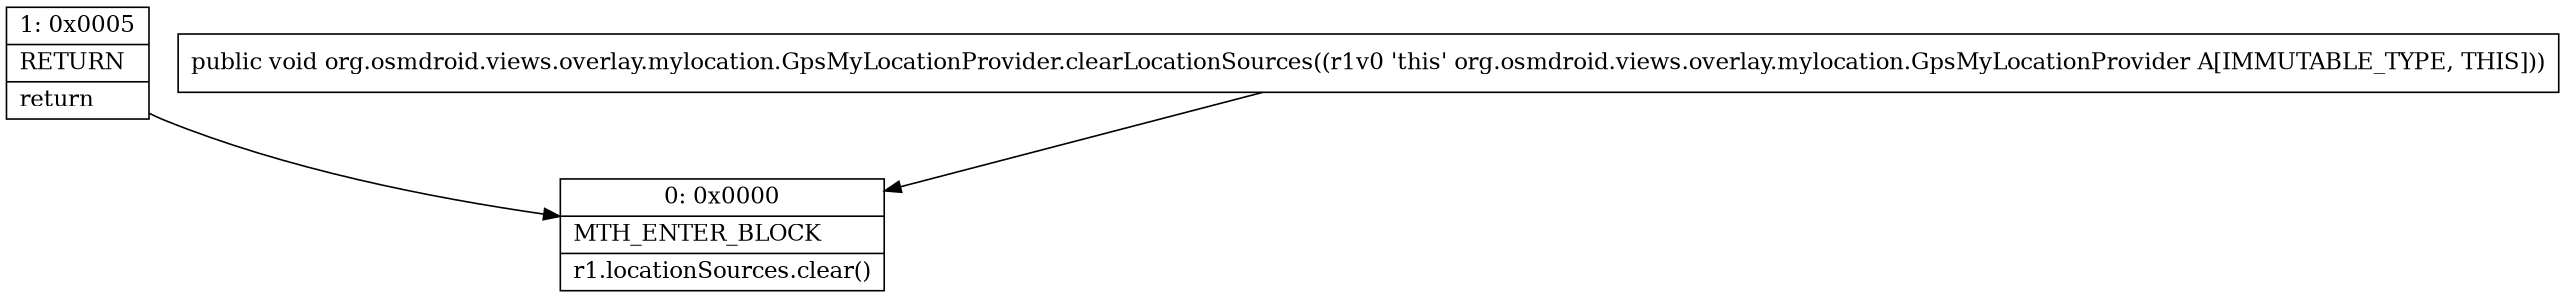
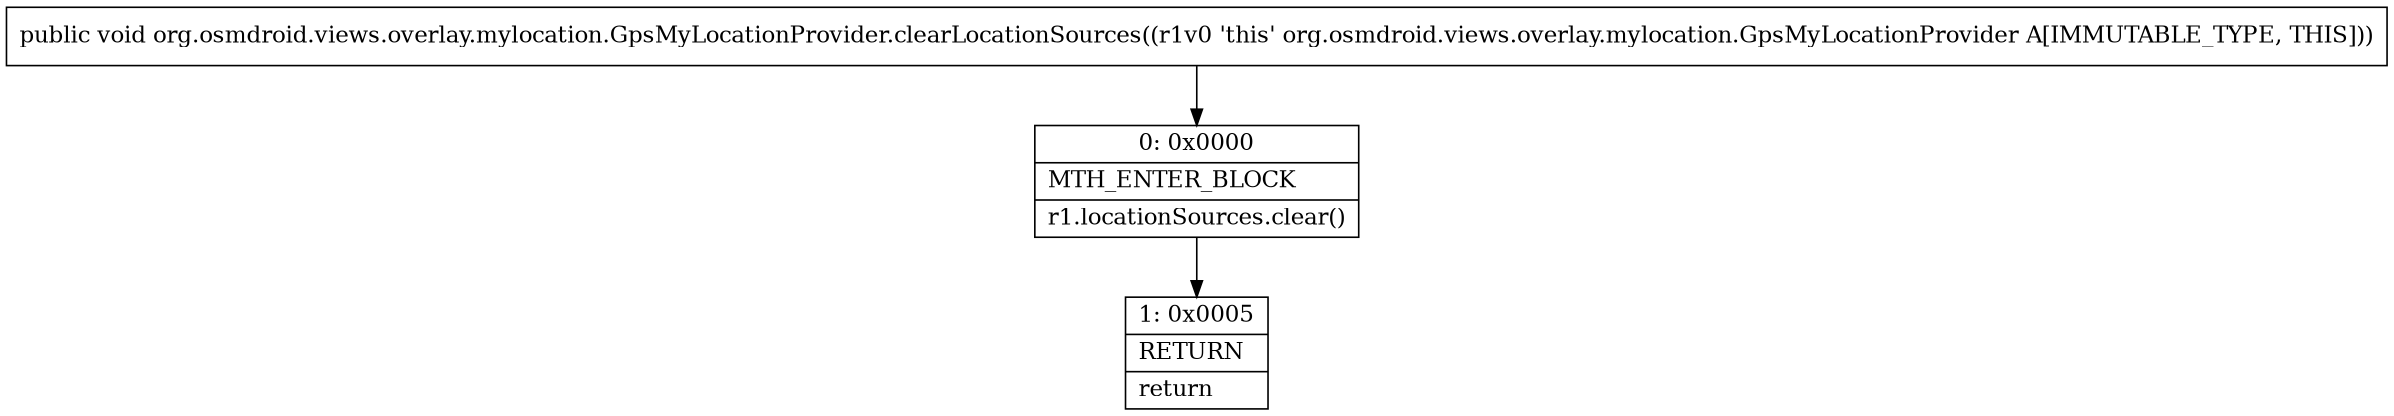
(343, 176) -> (1197, 259)
